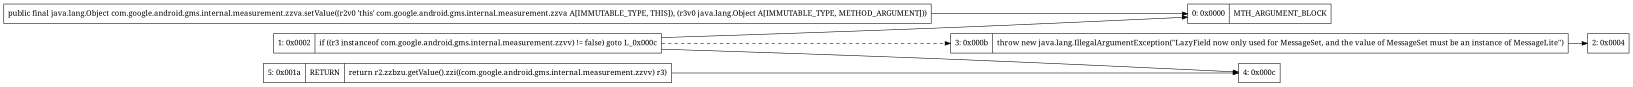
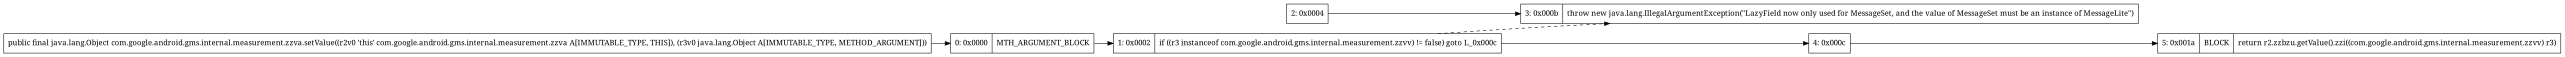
(922, 29) -> (1101, 43)
(1575, 43) -> (1422, 14)
(325, 73) -> (2217, 43)
(952, 73) -> (2001, 43)
